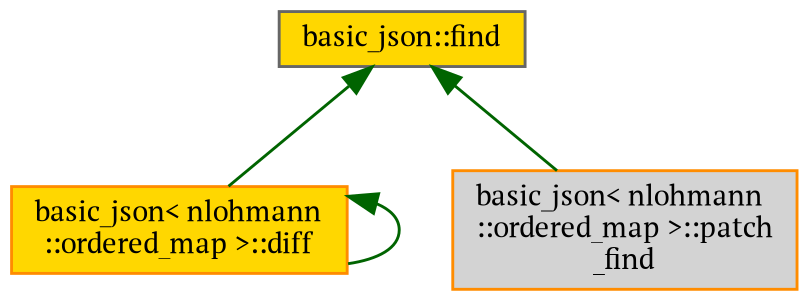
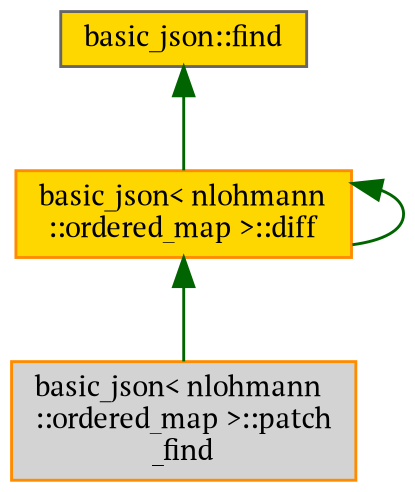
(506, 128) -> (184, 324)
